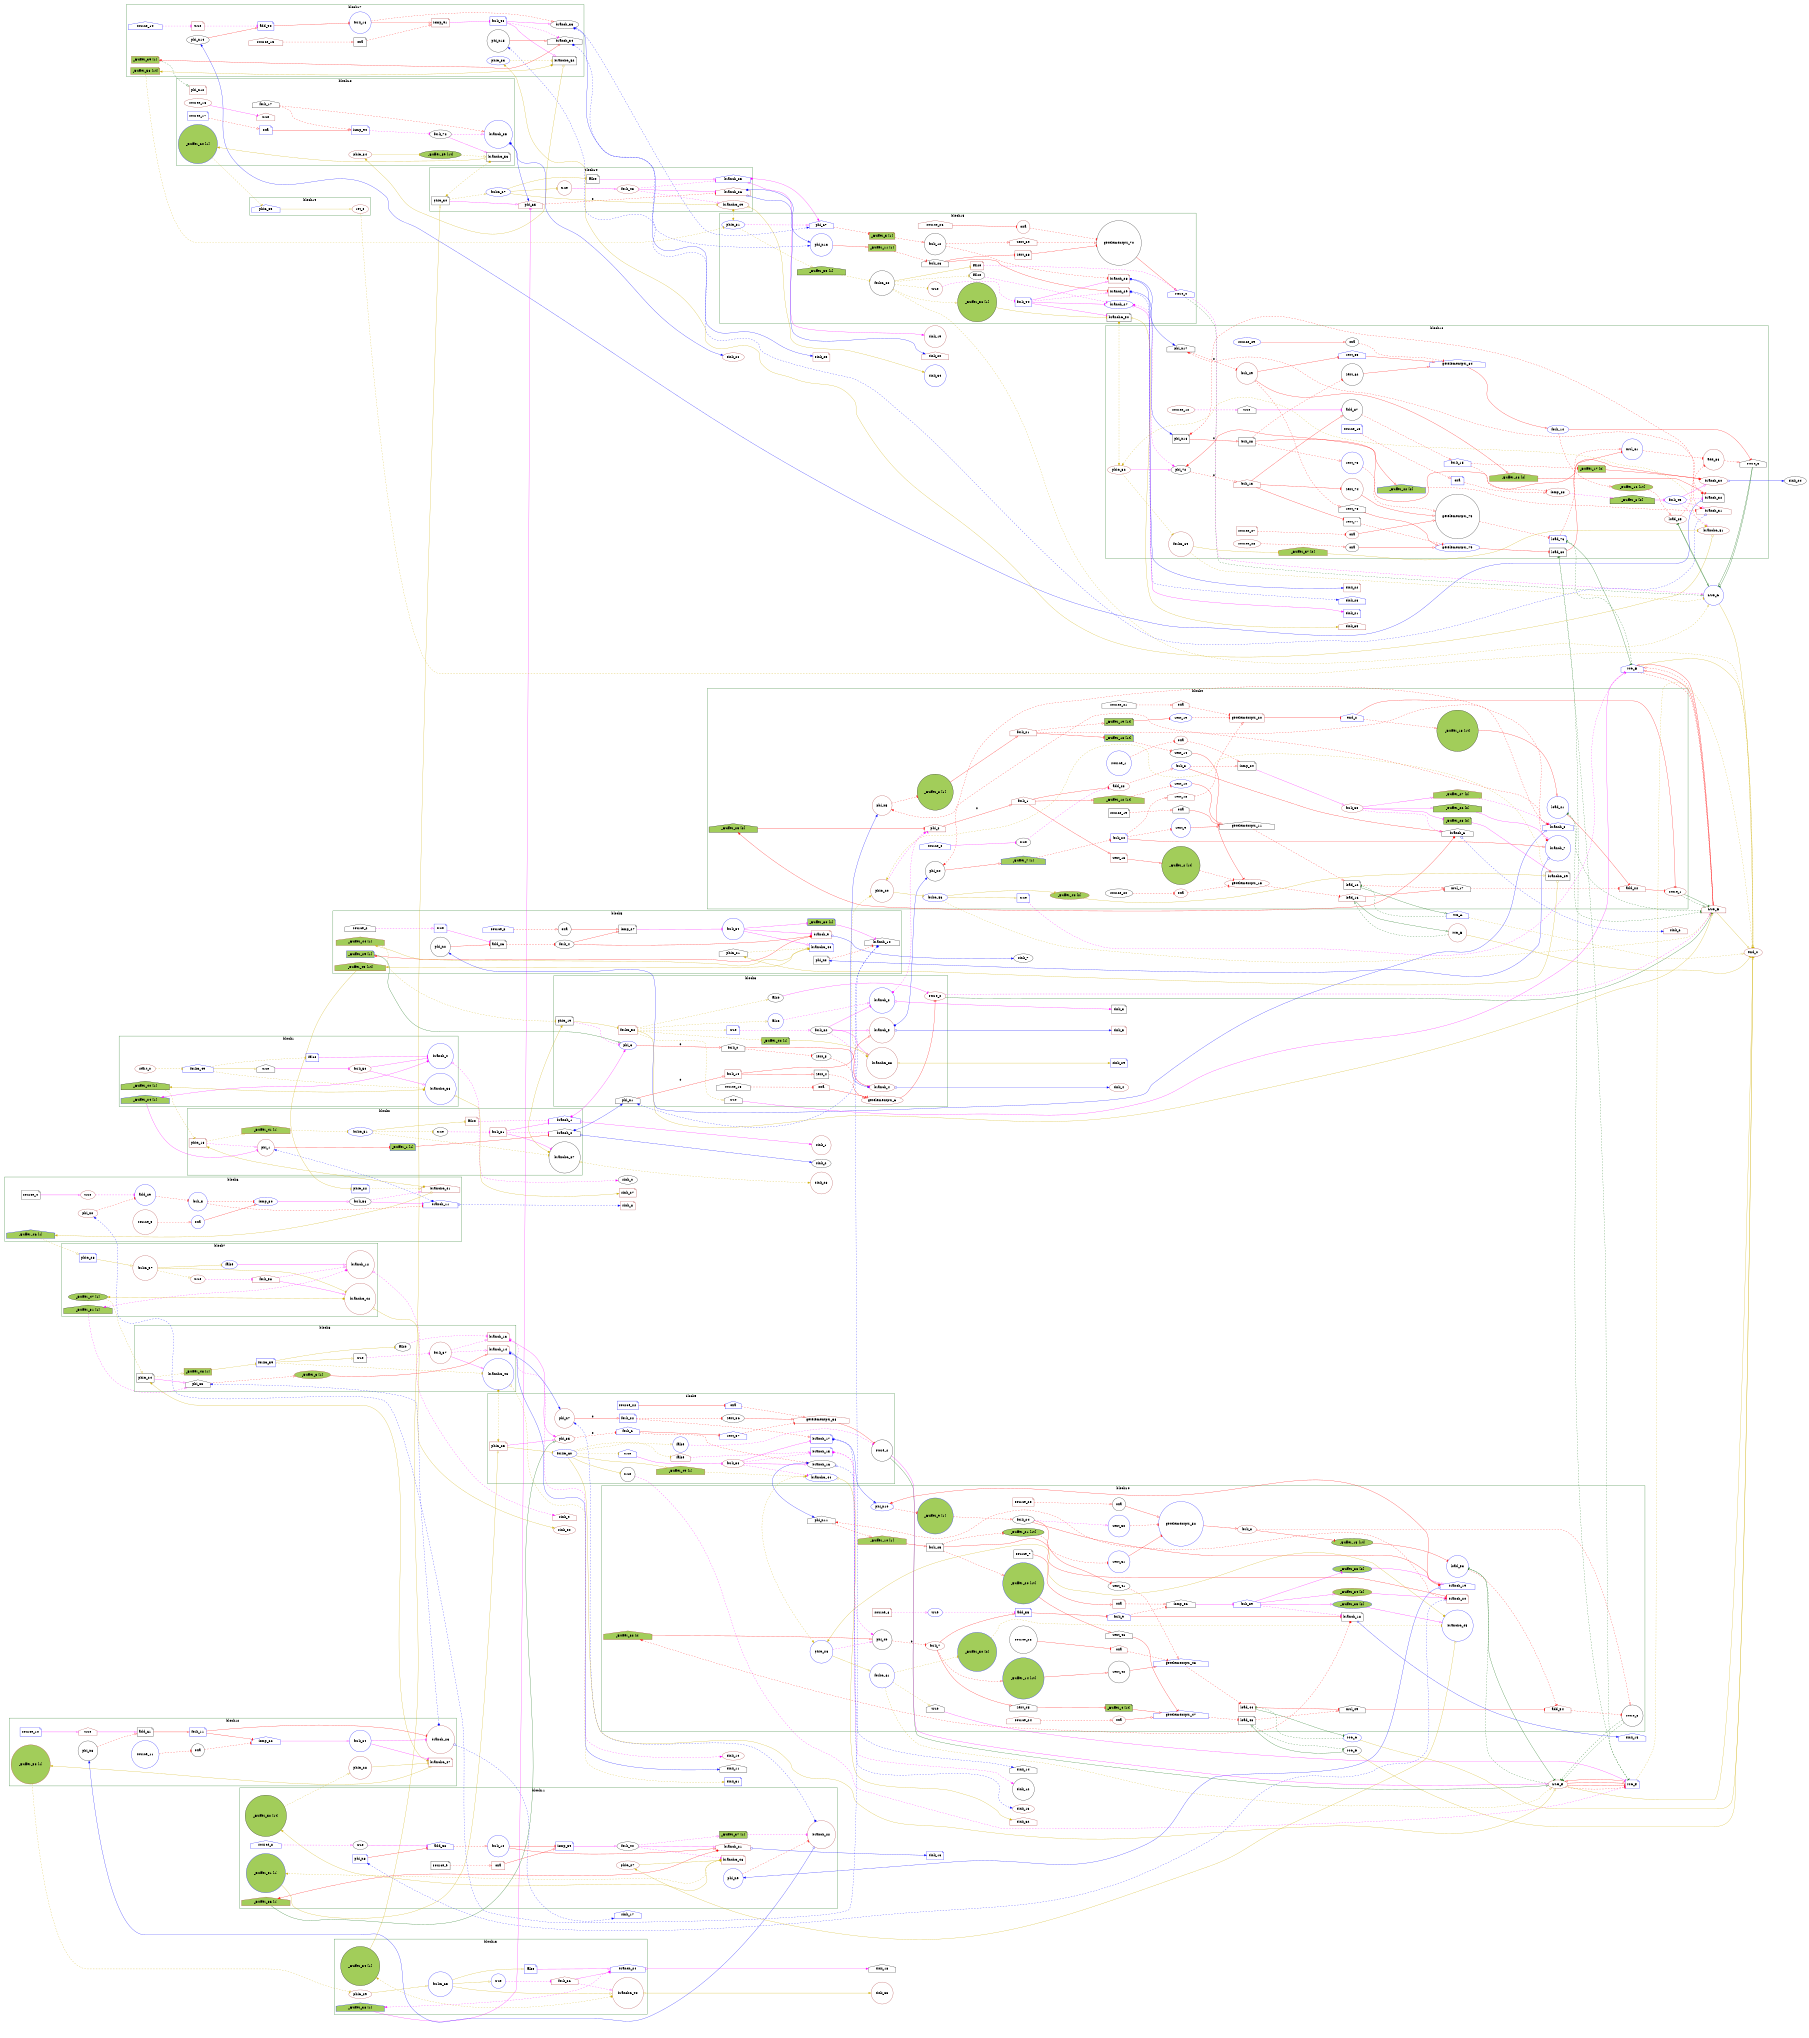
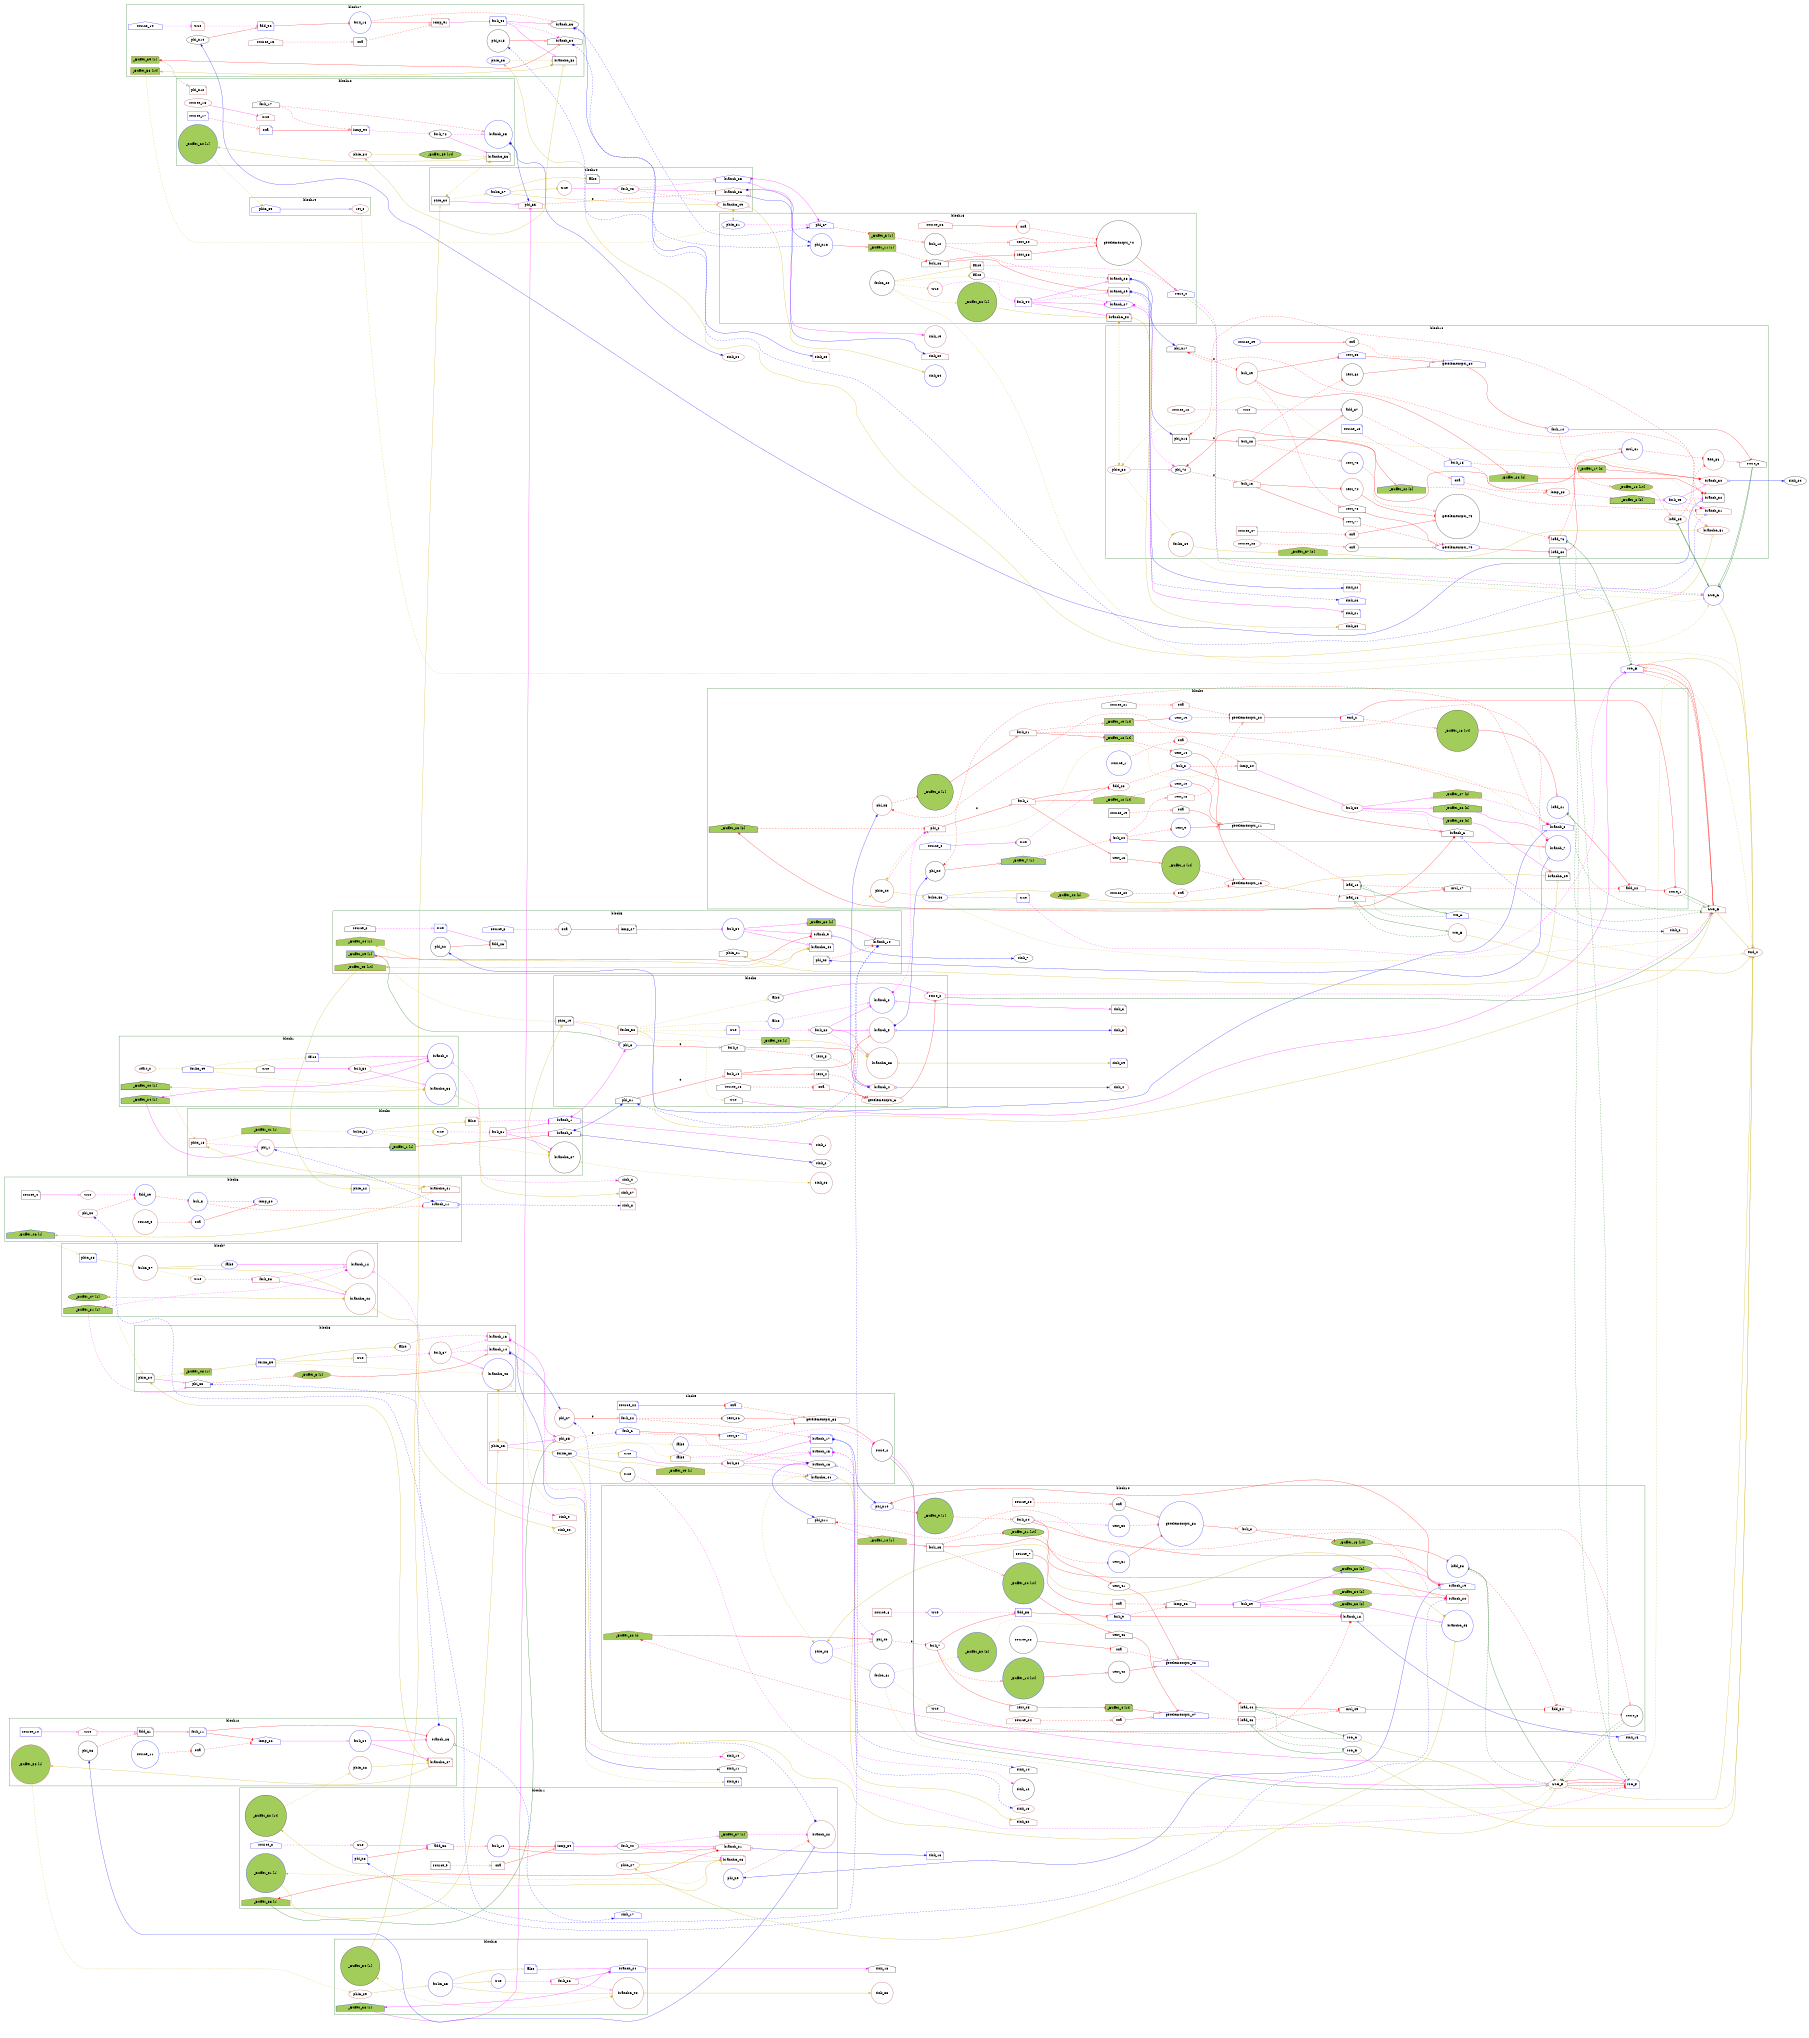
(315, 209) -> (315, 209)
(821, 271) -> none
(1396, 510) -> (1396, 510)
(840, 828) -> (840, 828)
(565, 944) -> none
(360, 1202) -> none
(1157, 1618) -> (1157, 1618)
(501, 2001) -> (501, 2001)
